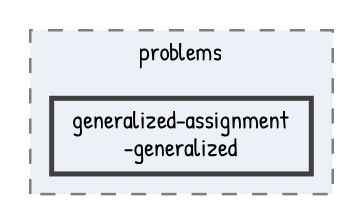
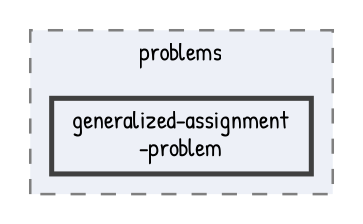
(182, 136) -> (182, 136)
